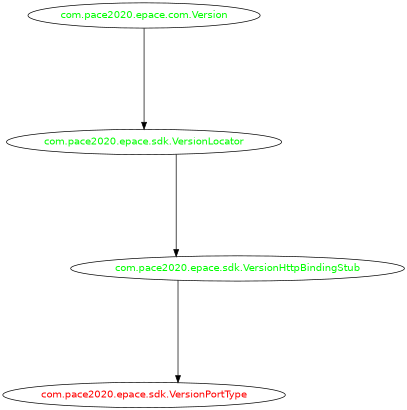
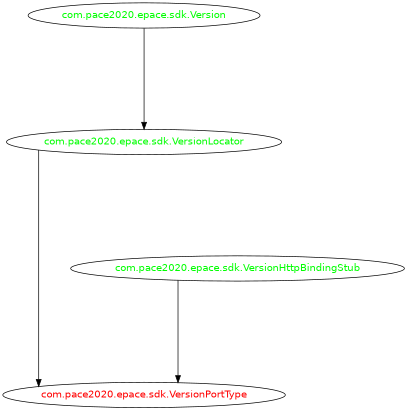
(144, 15) -> (144, 15)
(176, 202) -> (39, 265)
